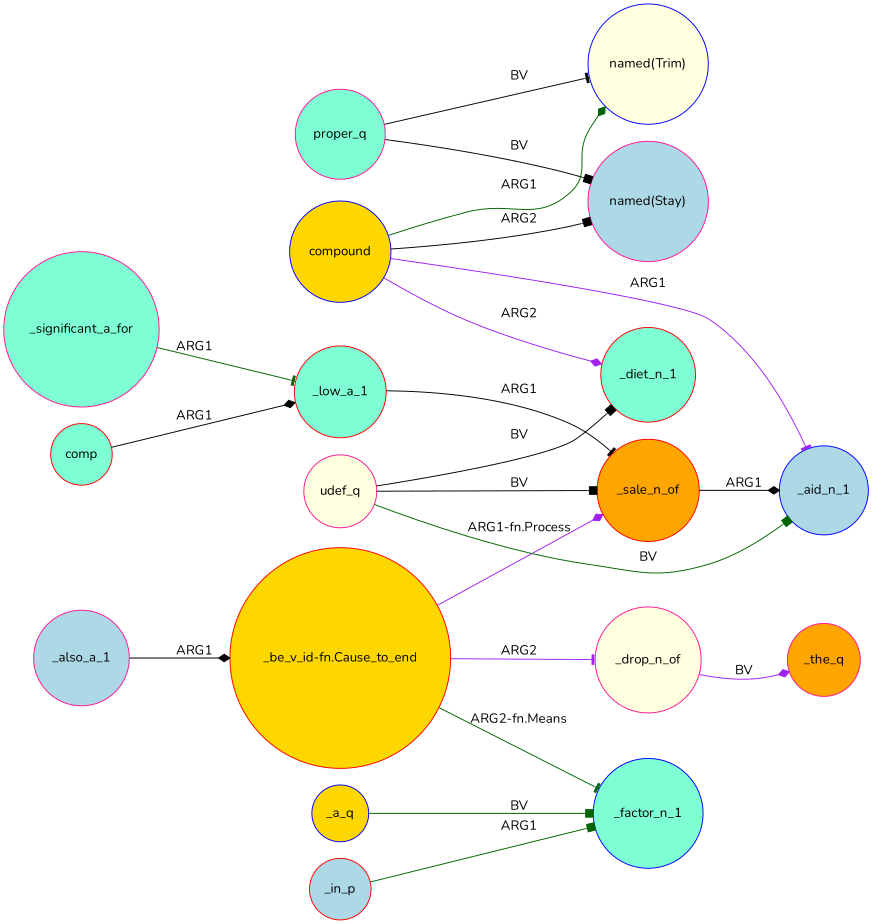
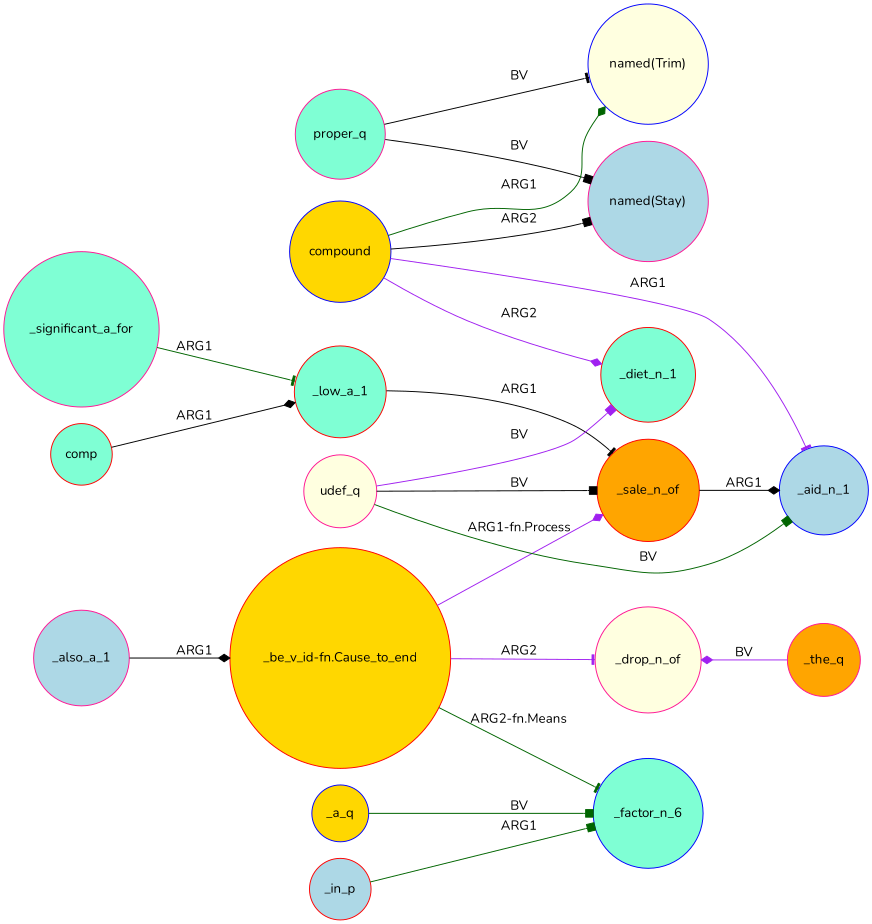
(497, 464) -> (497, 464)
(739, 679) -> (750, 660)
(648, 813) -> (648, 813)
